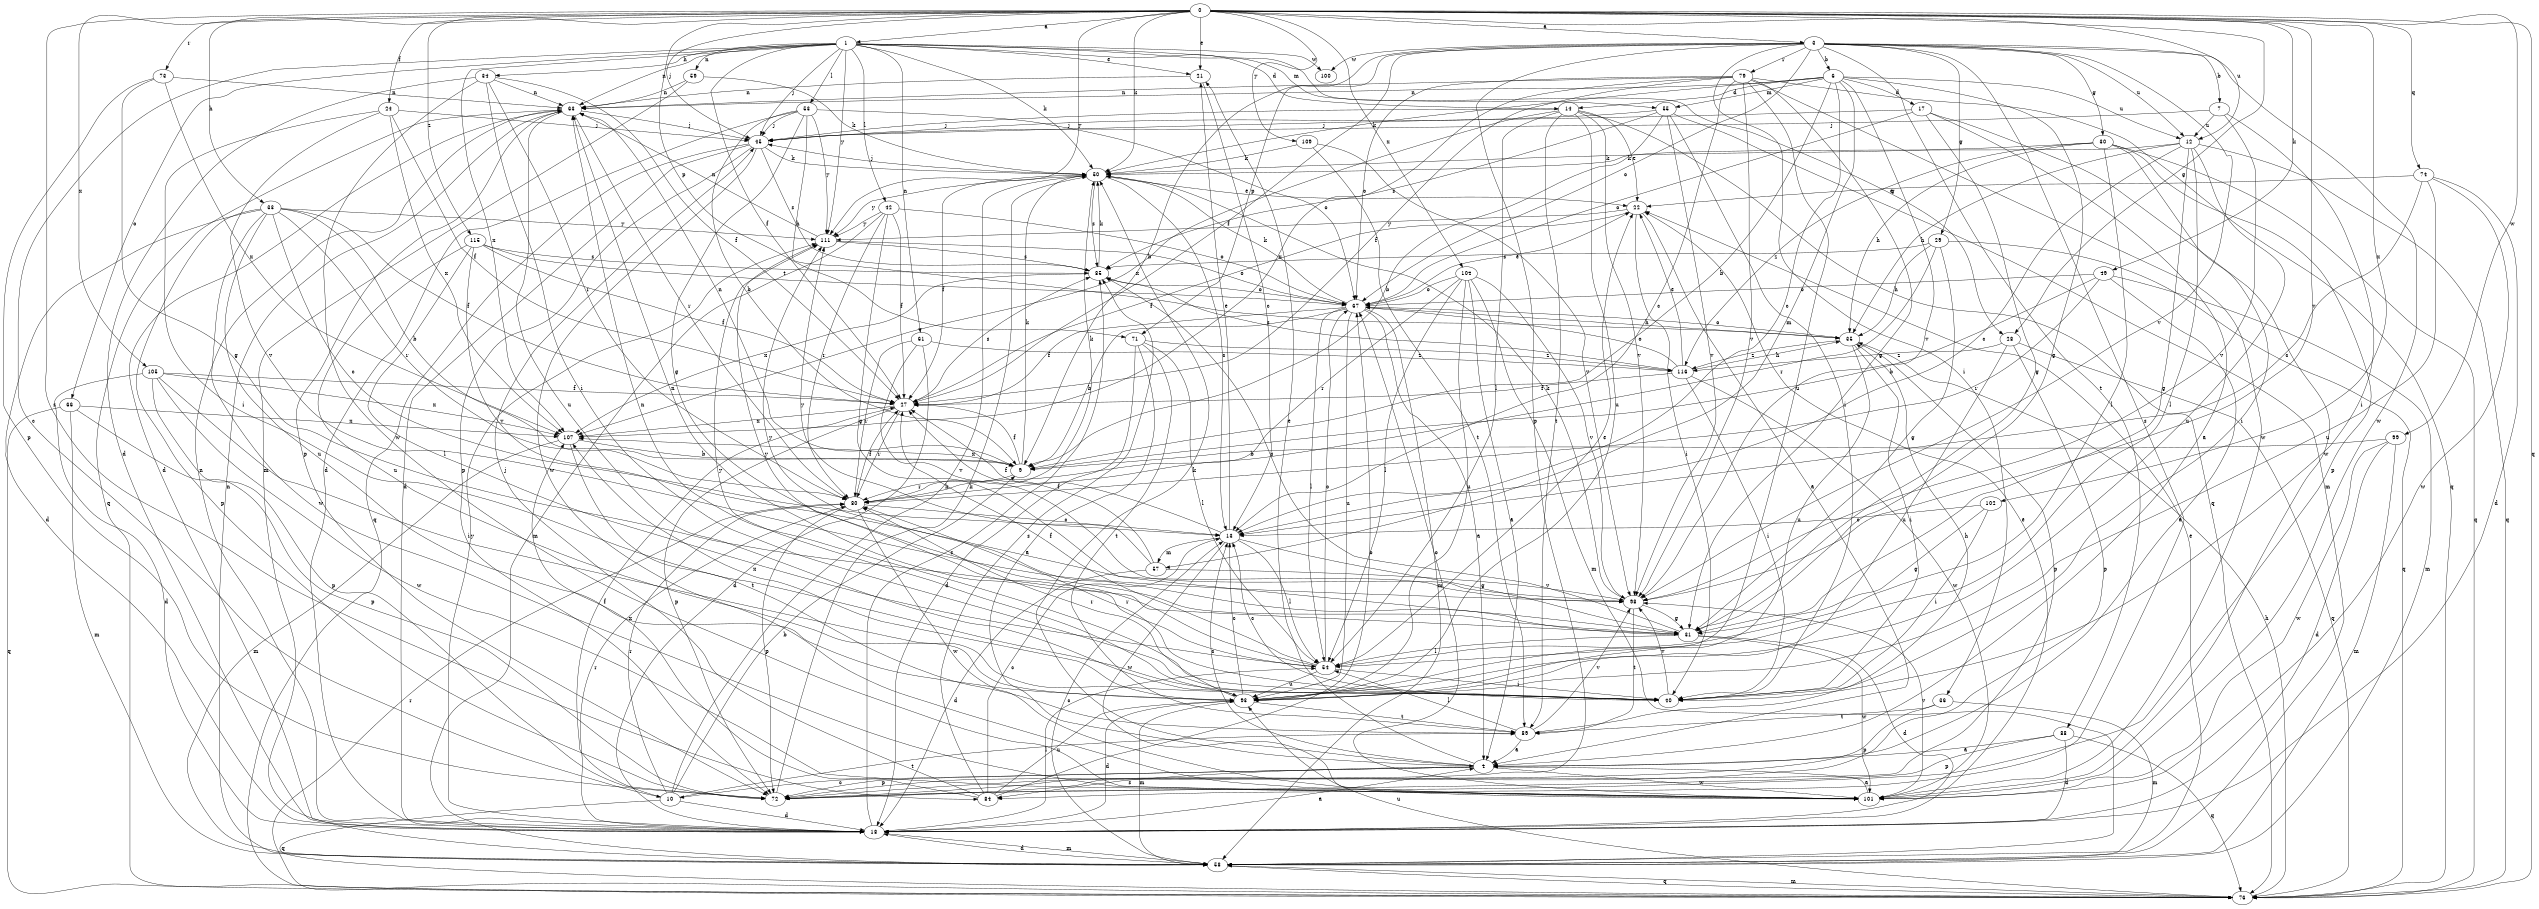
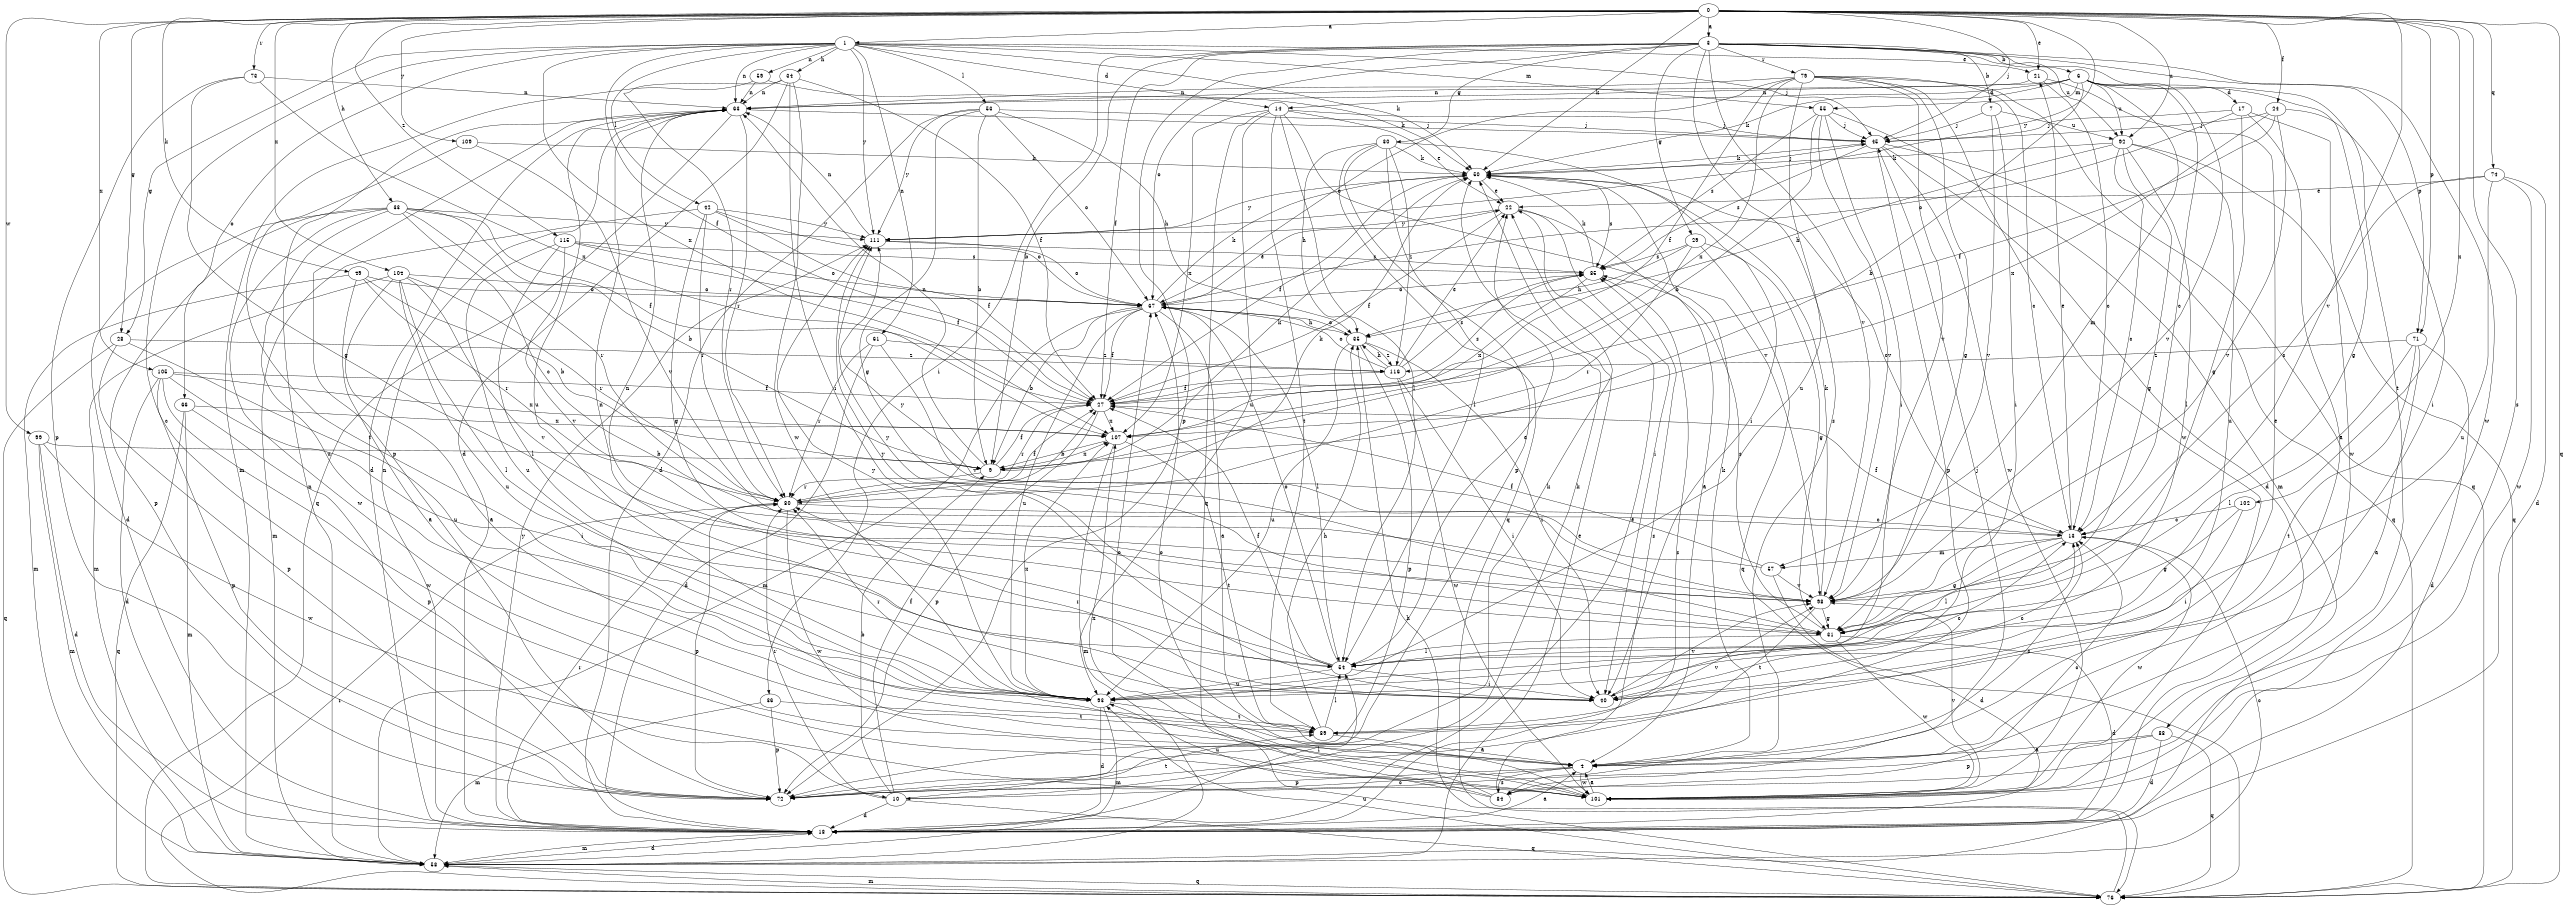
(1326, 76) -> none
(2189, 142) -> (2122, 142)
(785, 274) -> (834, 274)
(1282, 467) -> (2230, 577)
